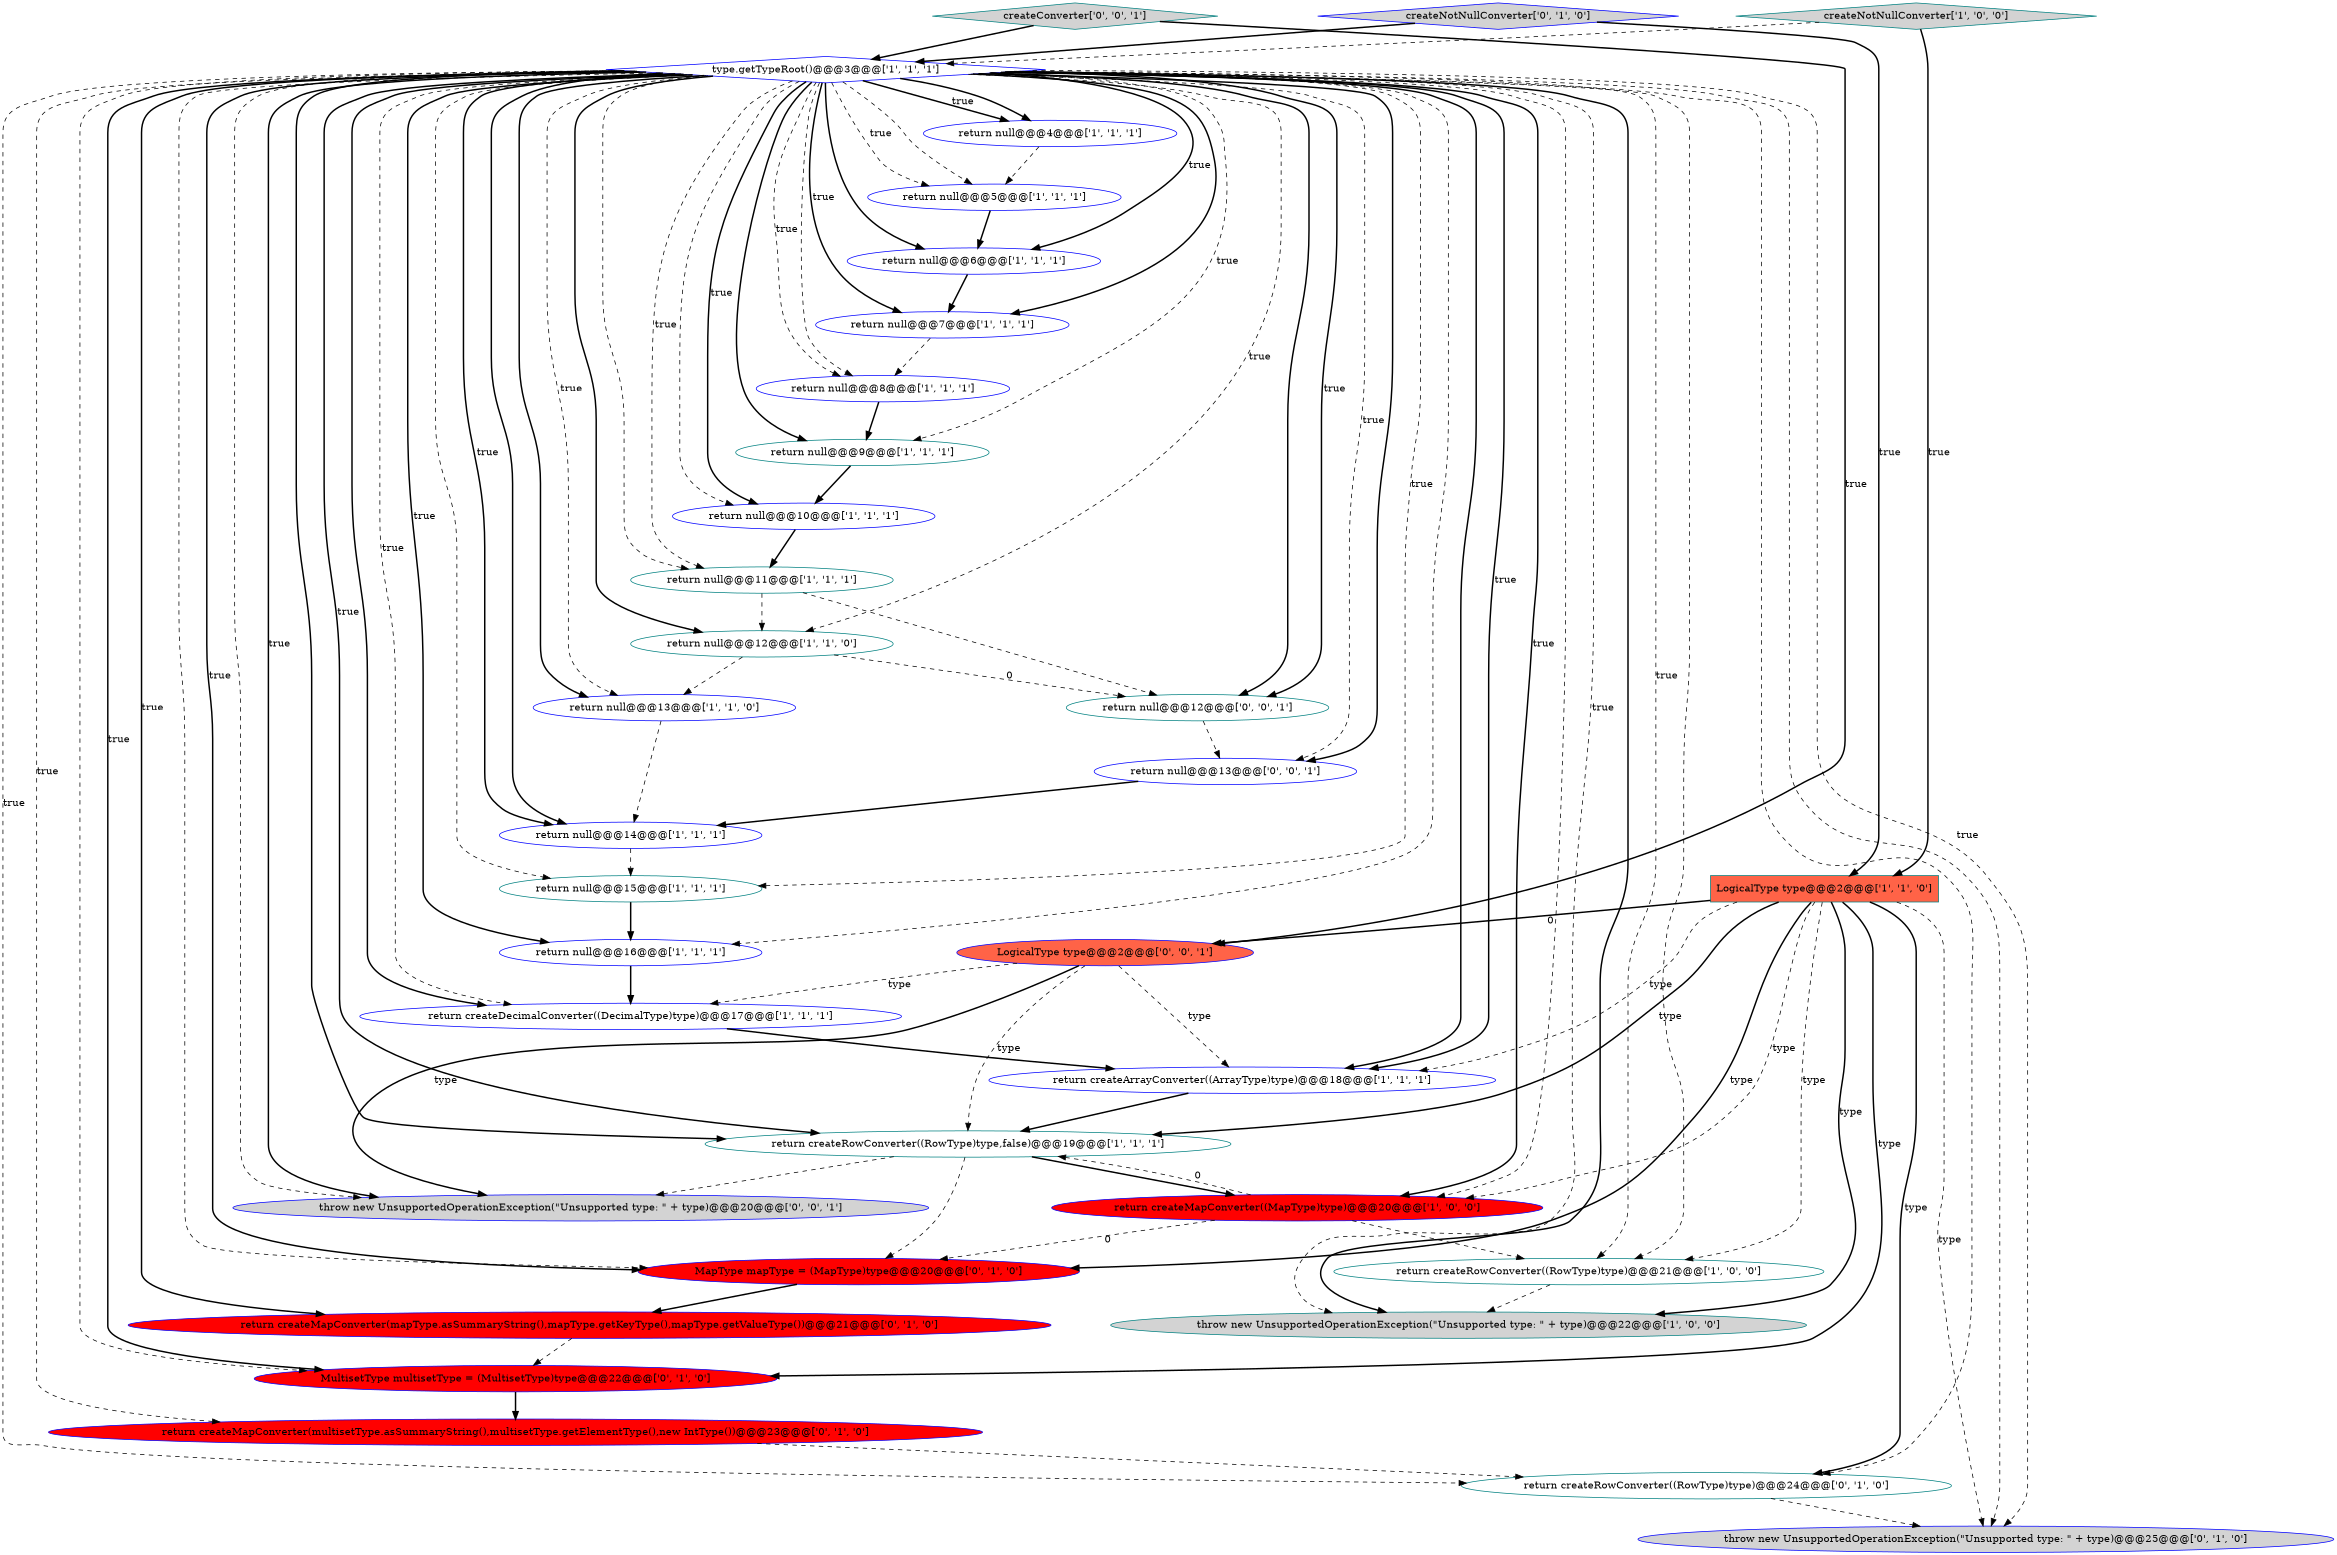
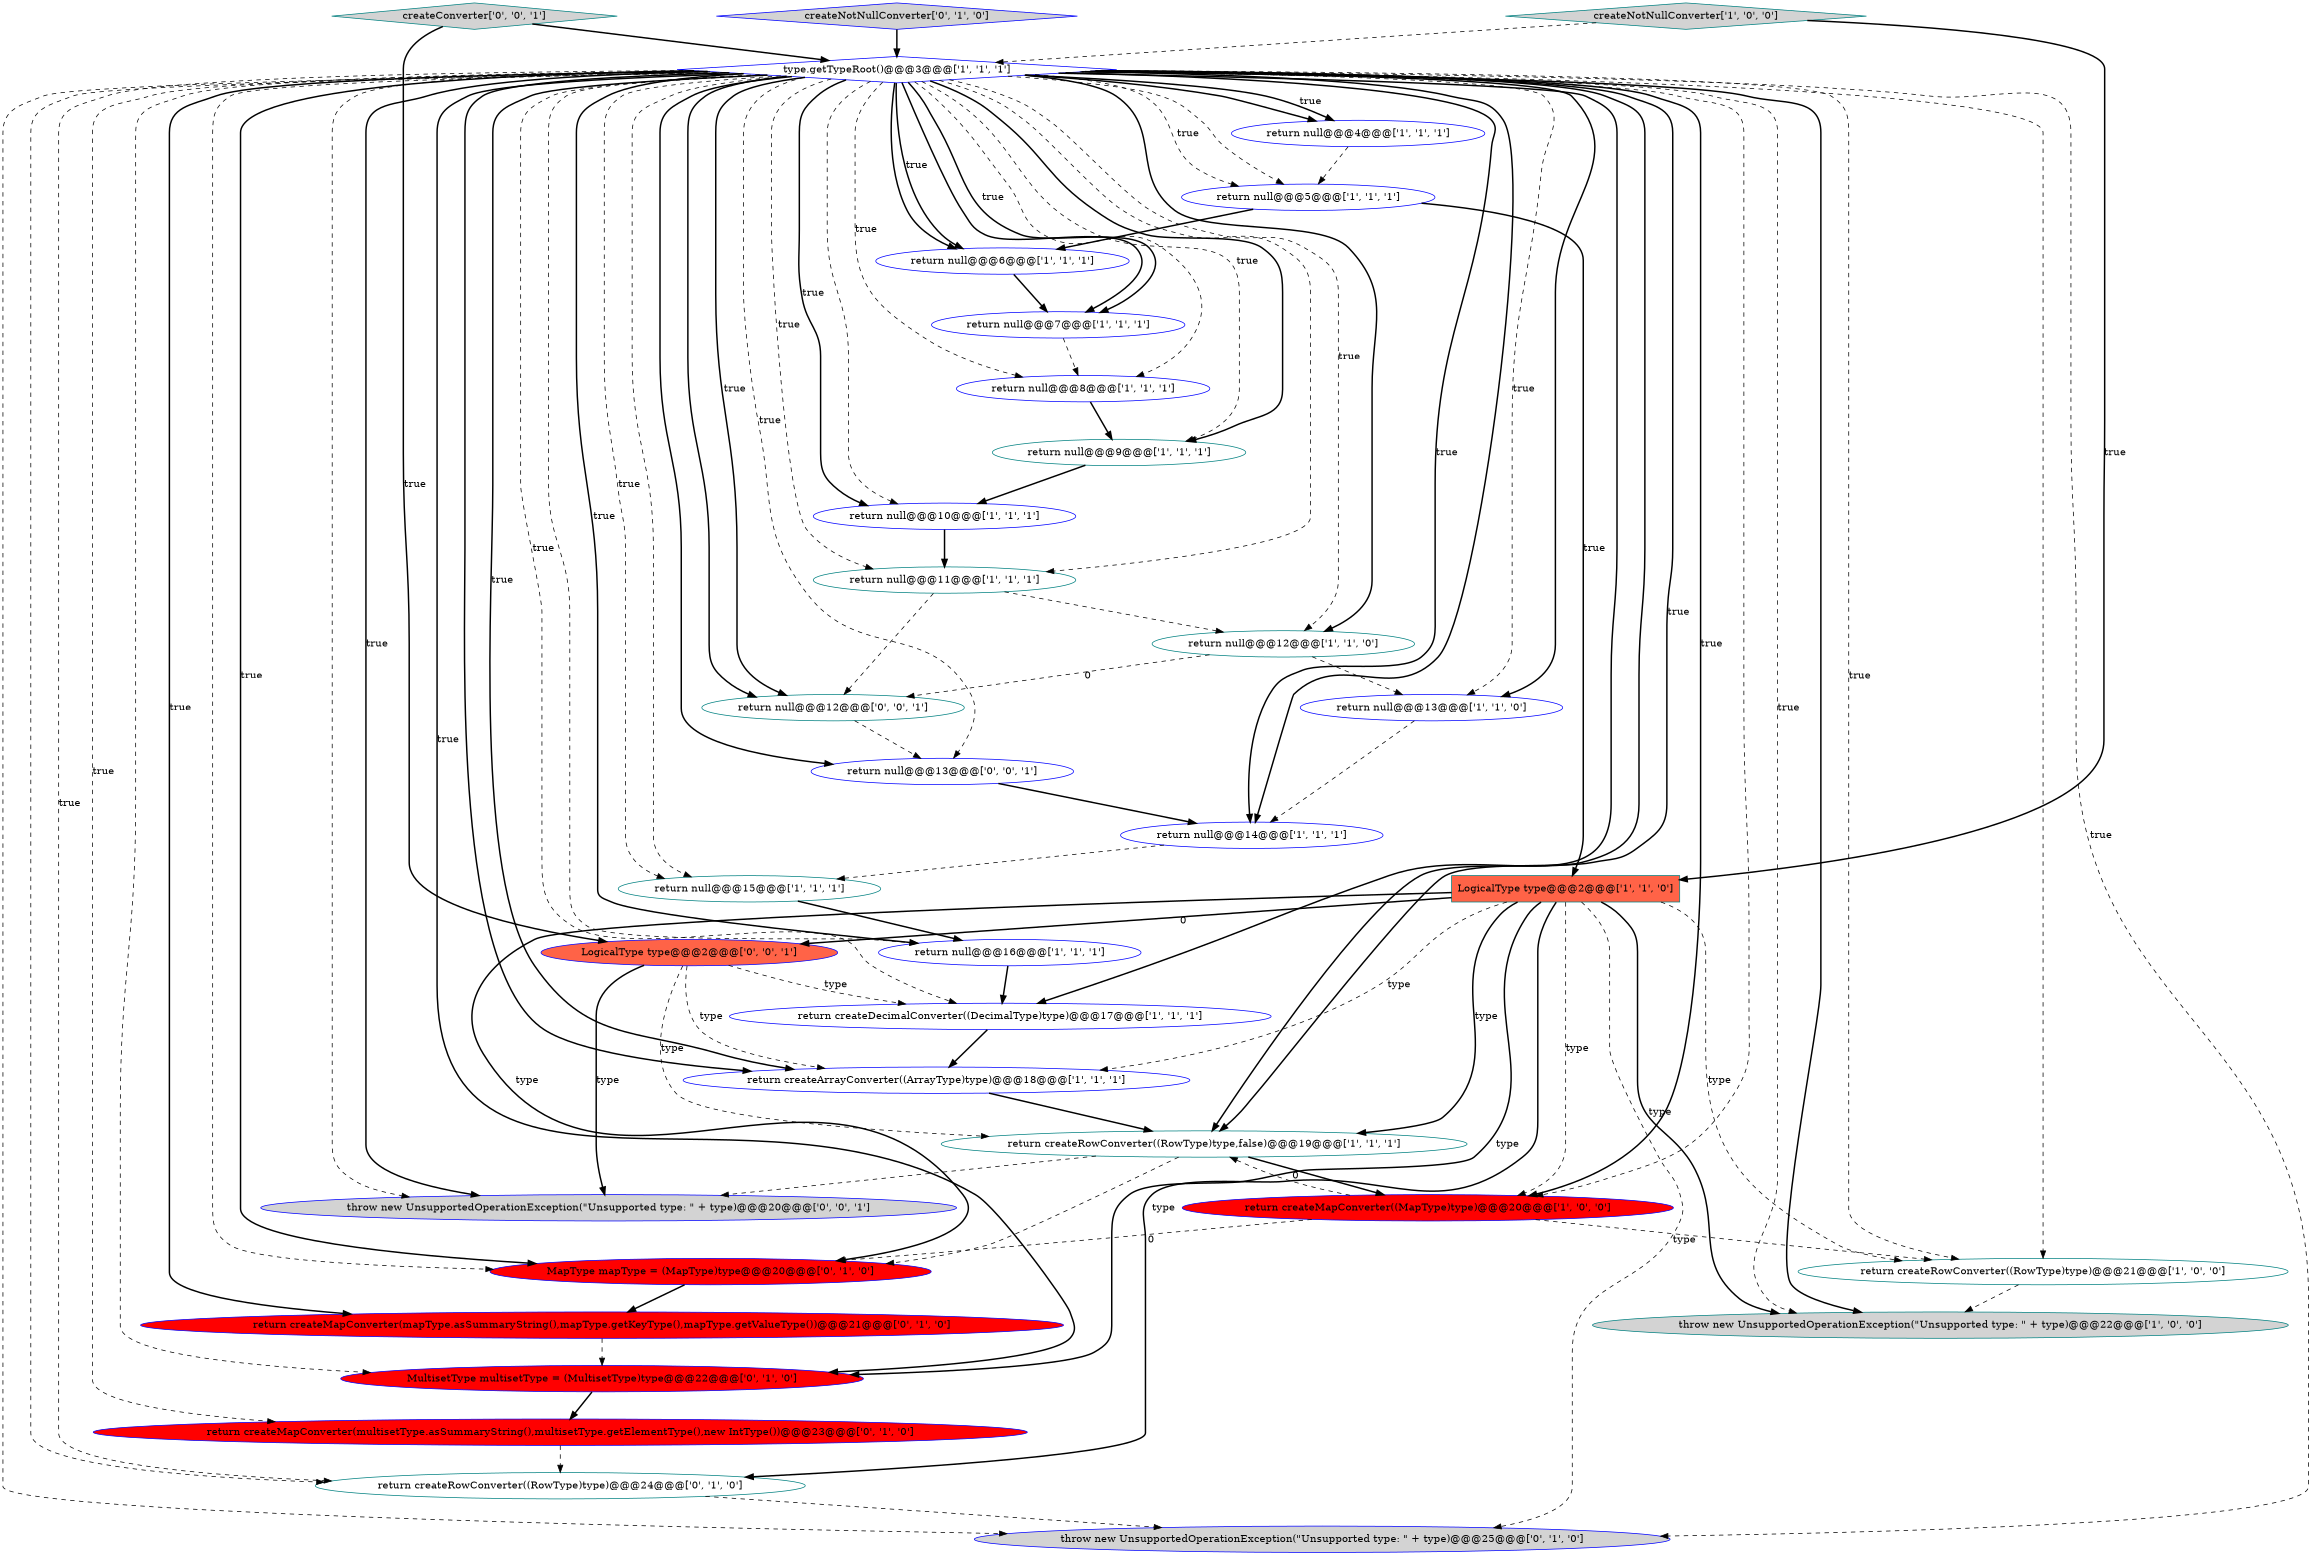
(1879, 326) -> (1583, 475)
